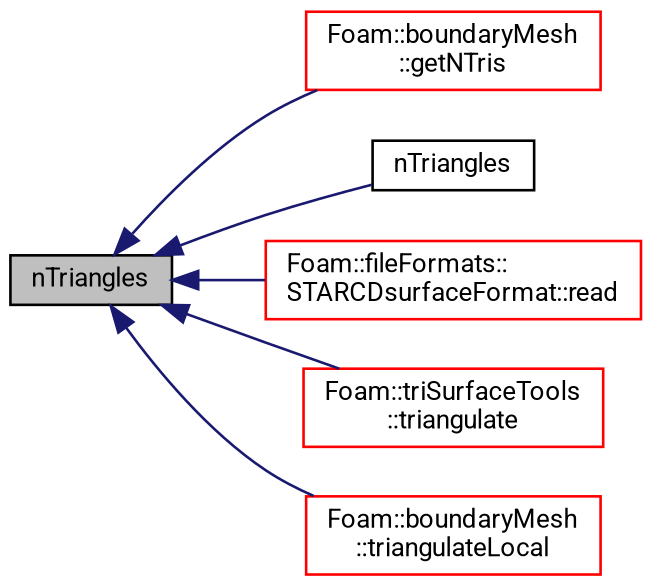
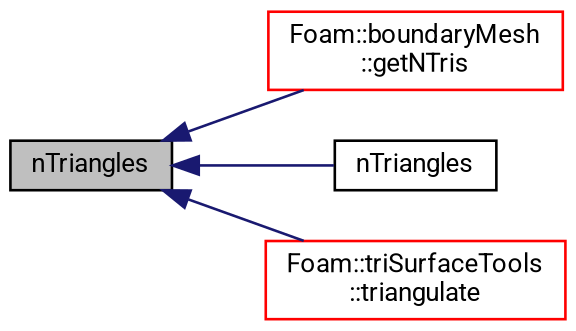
(453, 280) -> none
(453, 535) -> none
